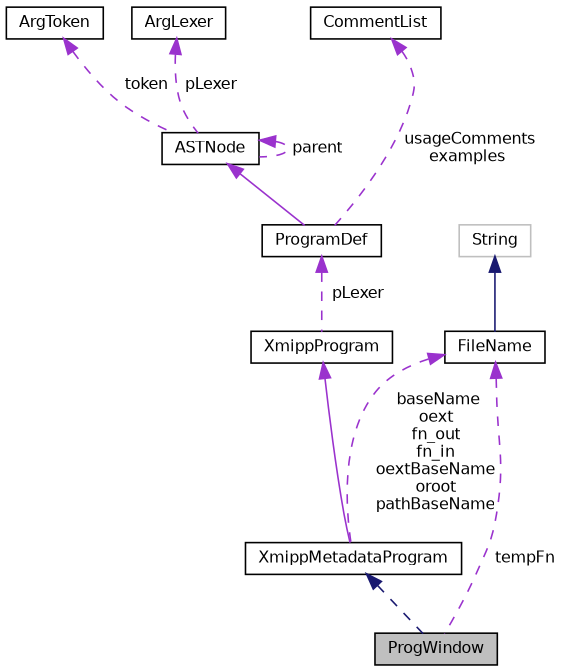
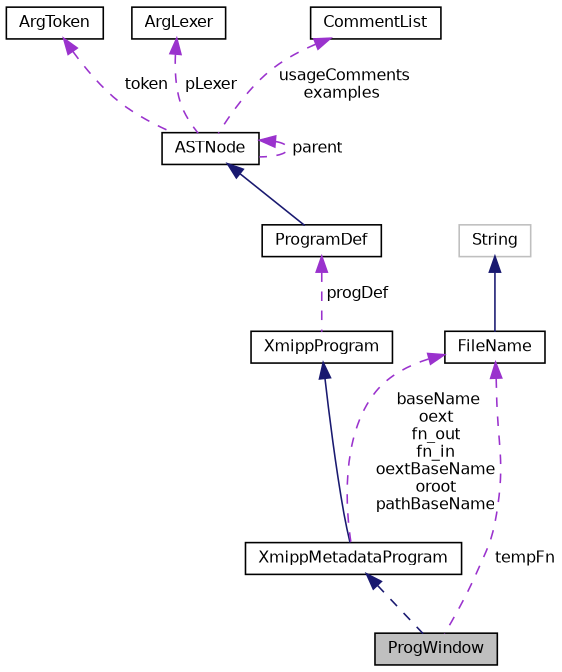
(393, 144) -> (260, 80)
(272, 200) -> (272, 200)
(356, 294) -> (356, 294)
(336, 461) -> (336, 461)
